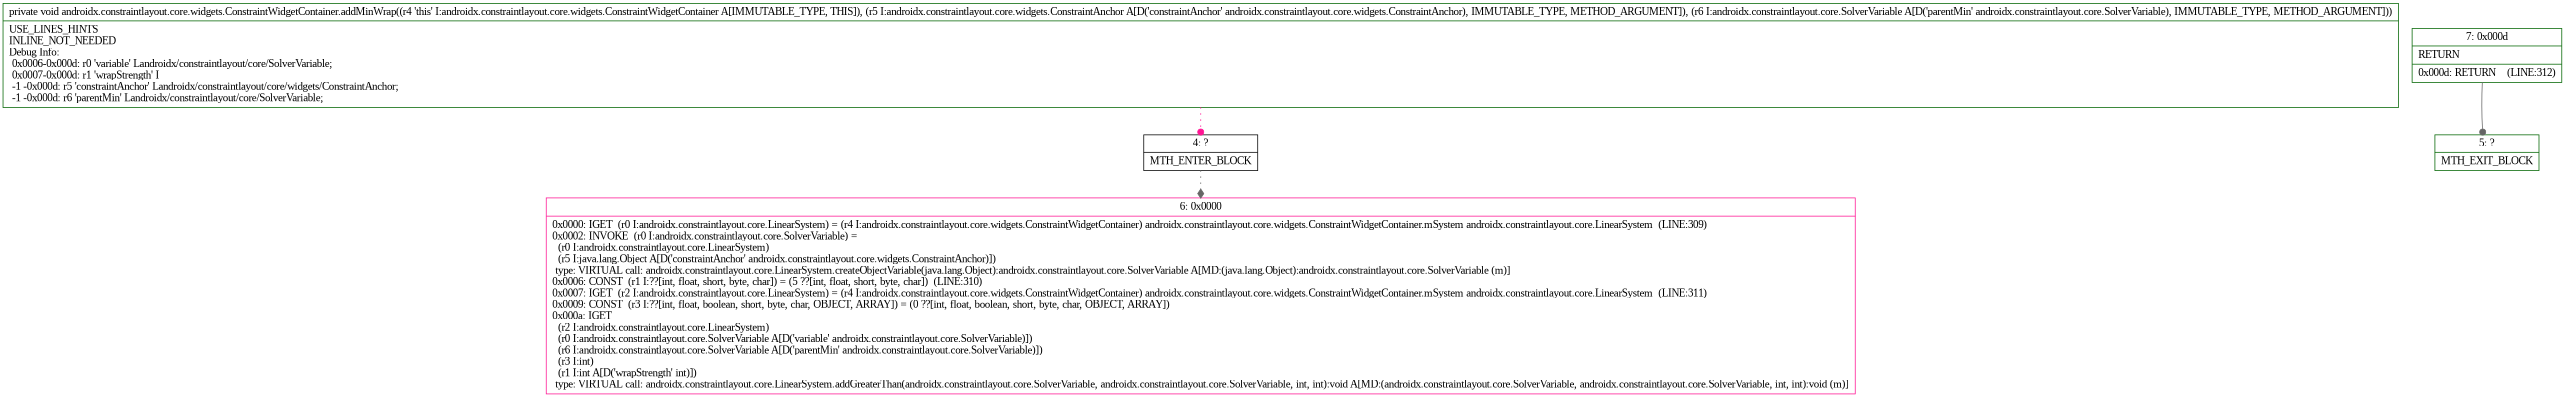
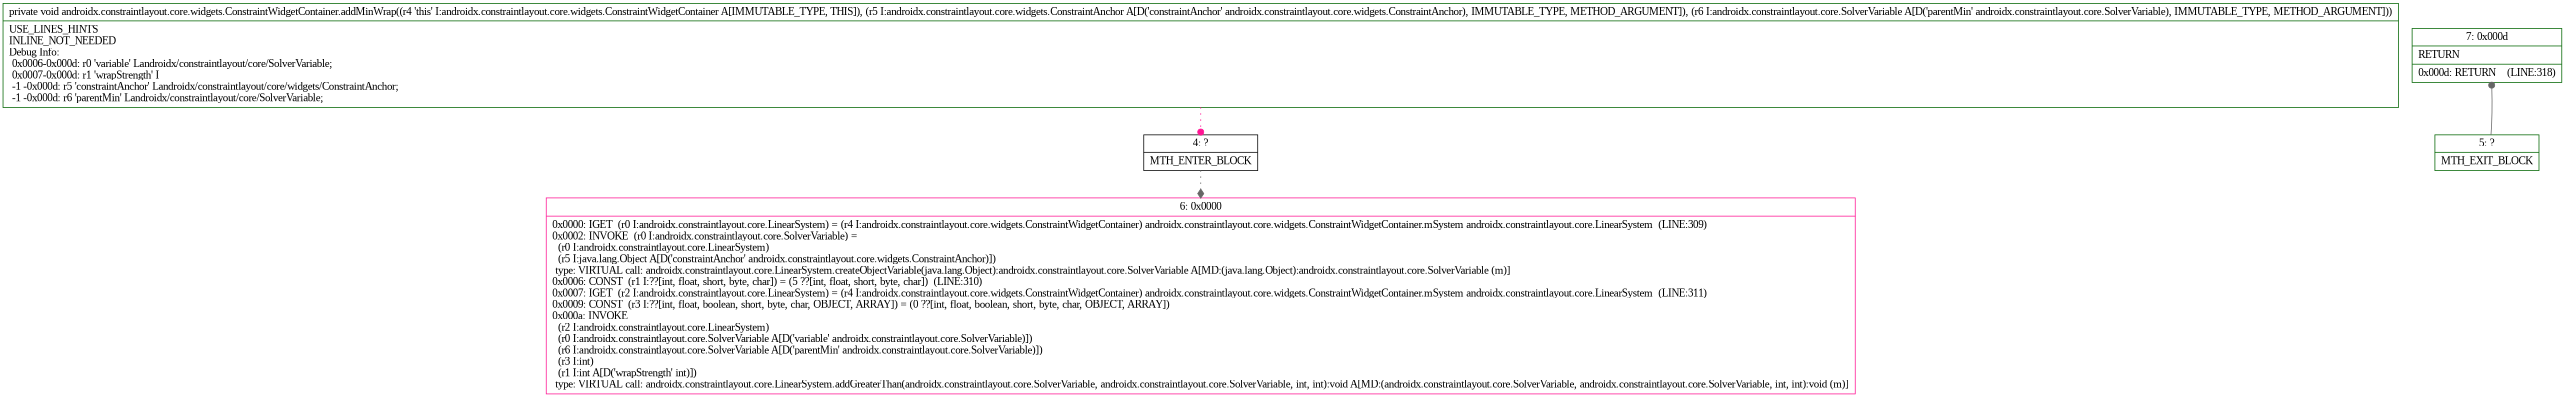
(2487, 73) -> (2487, 73)
(2482, 106) -> (2492, 112)
(585, 316) -> (593, 316)
